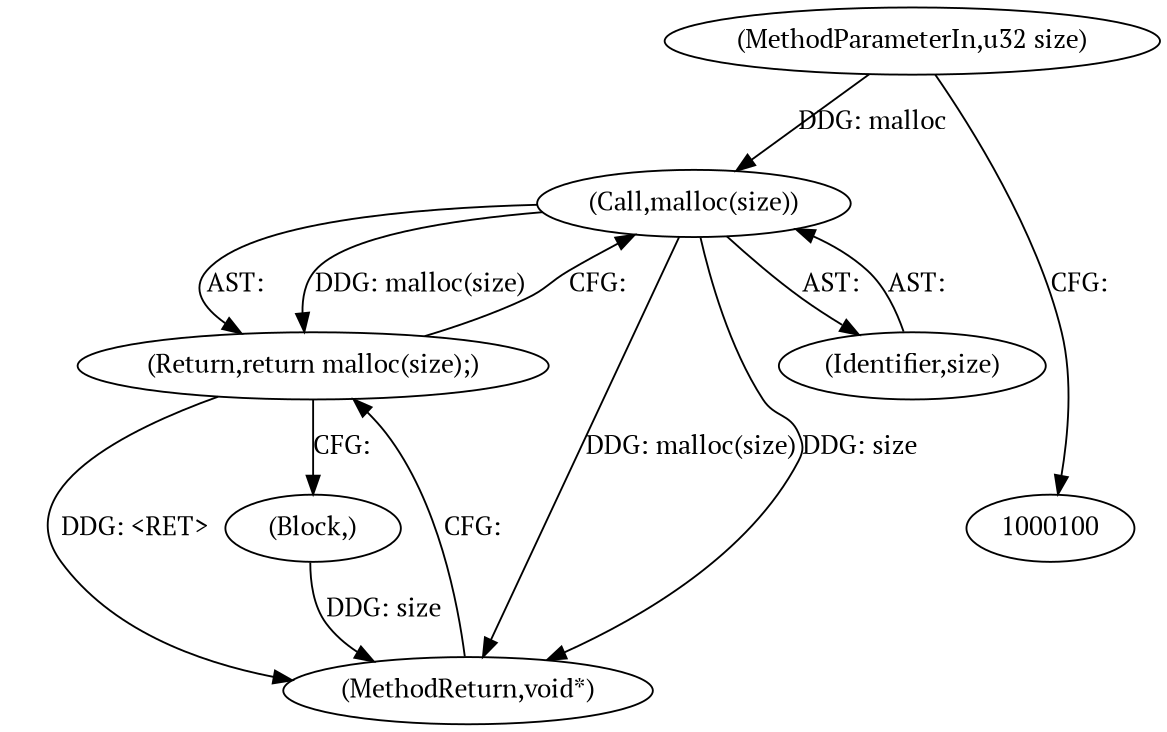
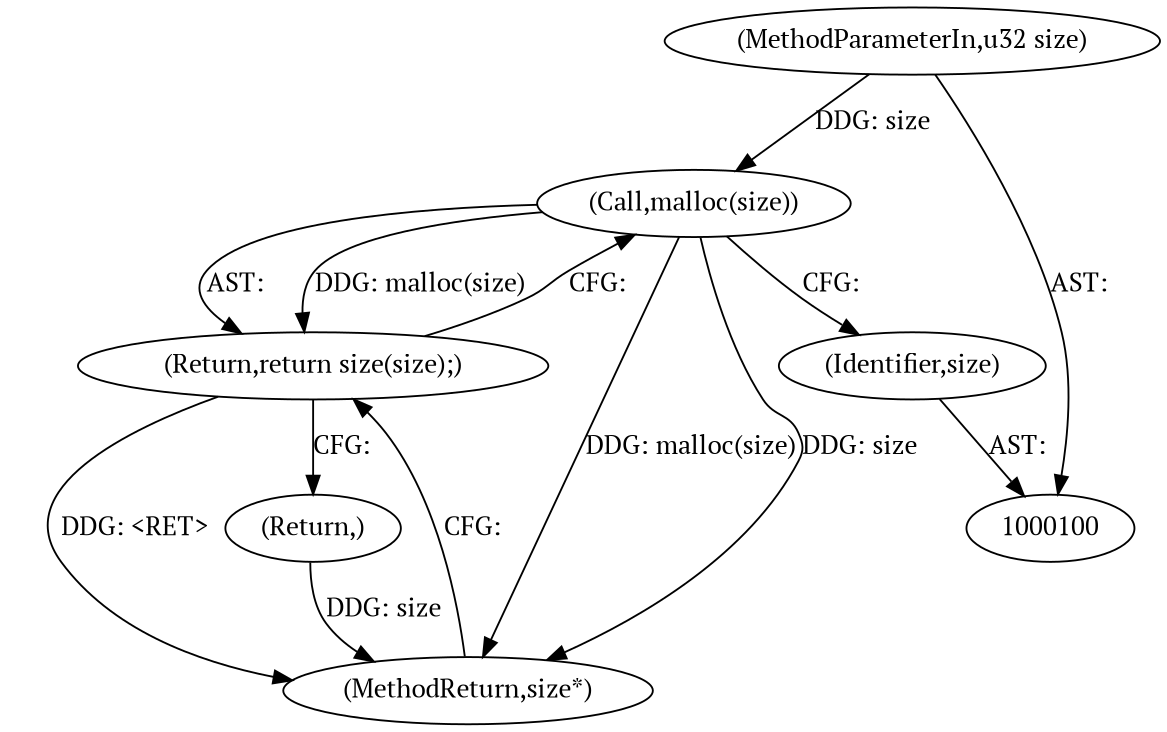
(873, 122) -> (873, 122)
(870, 273) -> (976, 440)
(835, 285) -> (835, 285)
(1083, 285) -> (1083, 285)
(313, 366) -> (313, 366)
(313, 528) -> (313, 528)
(468, 691) -> (468, 691)
